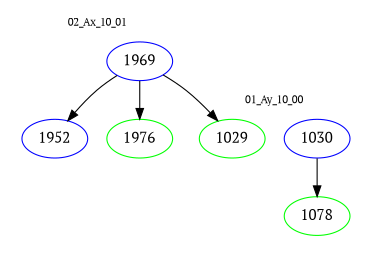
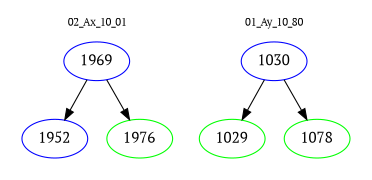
(197, 100) -> (256, 95)
(275, 101) -> (275, 23)
